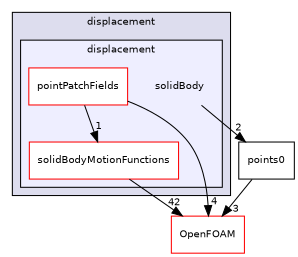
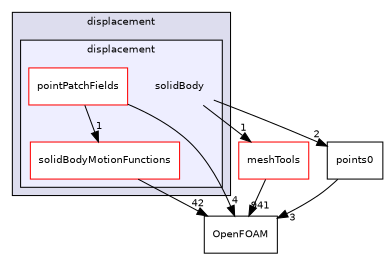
none -> (274, 161)
(208, 235) -> (241, 235)
